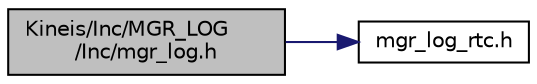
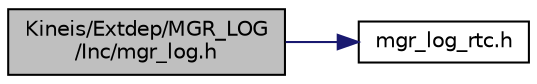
(147, 42) -> (147, 42)
